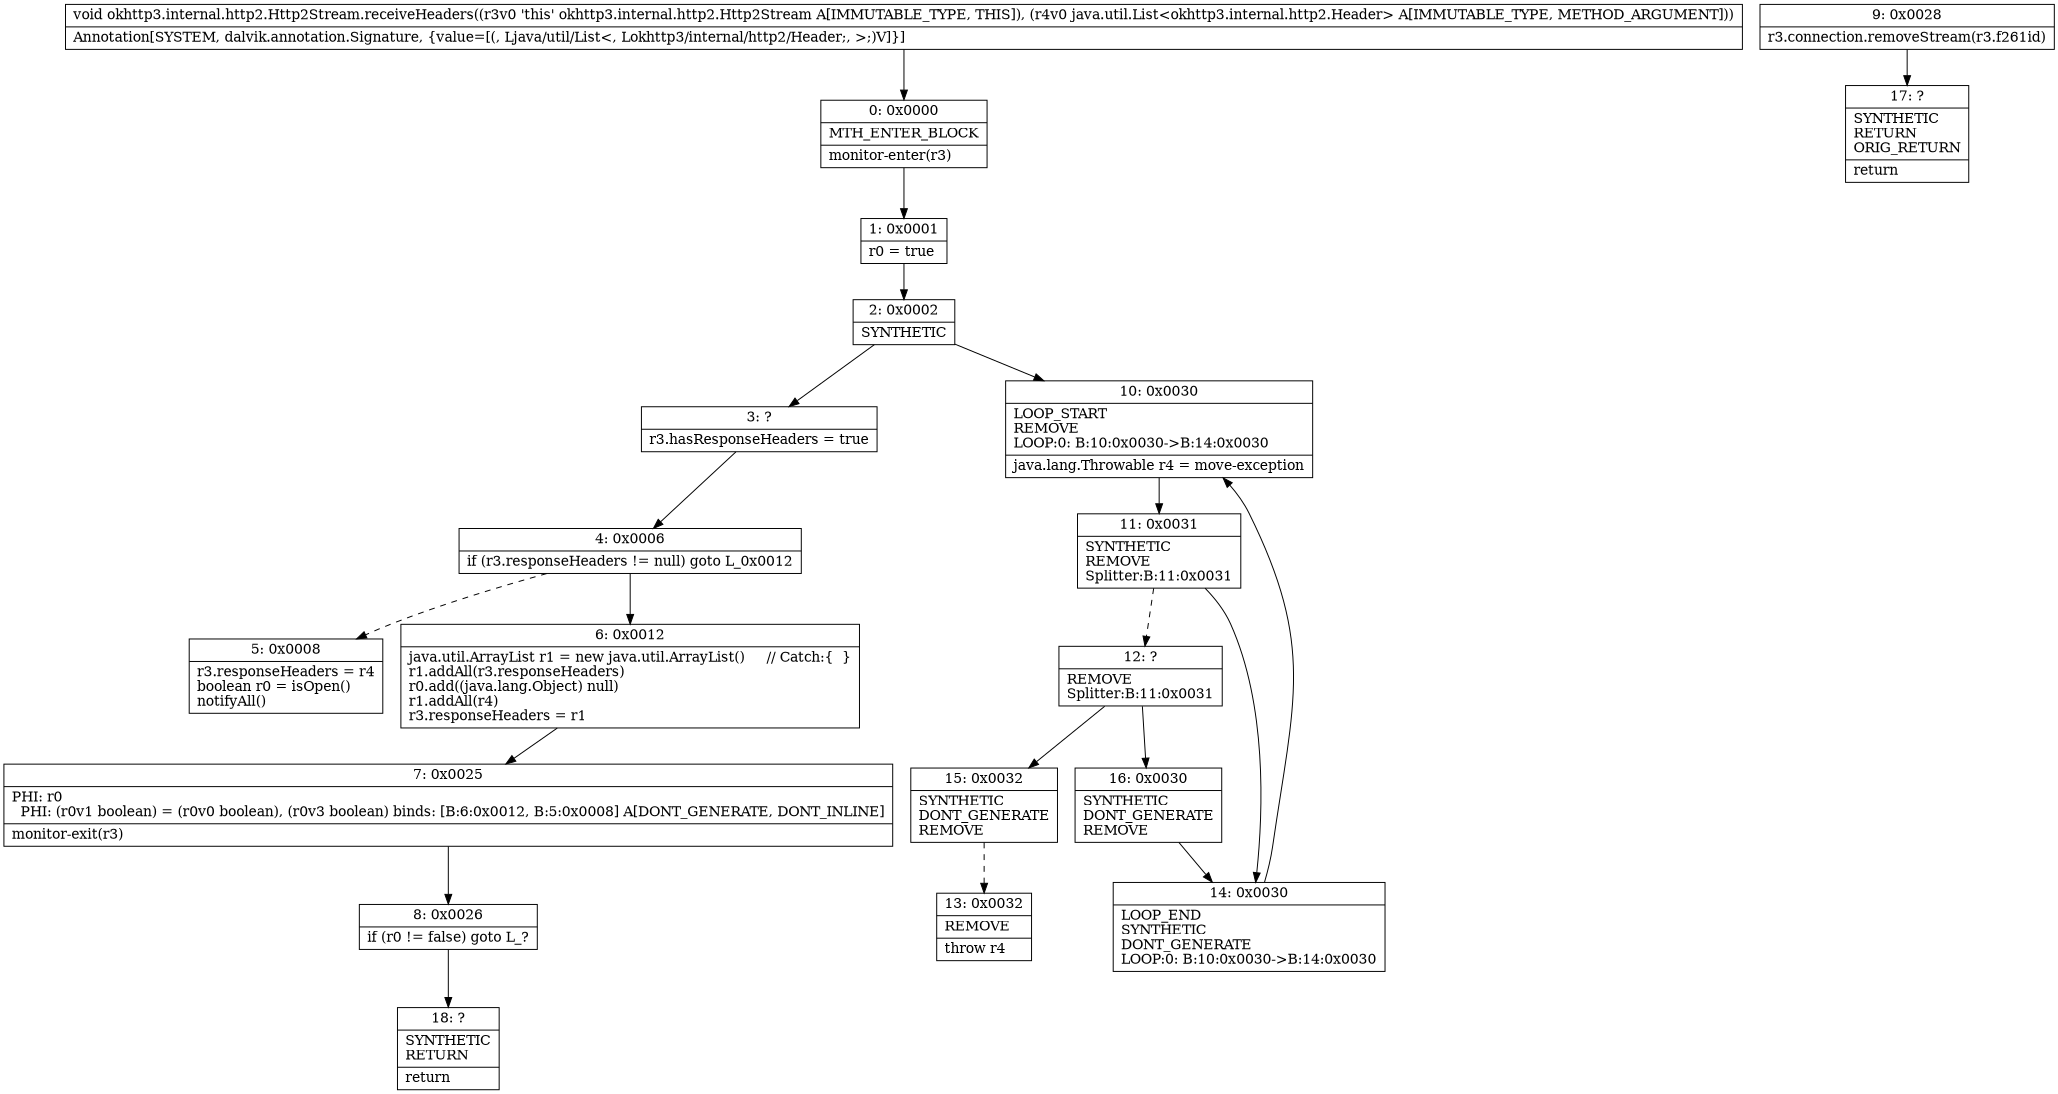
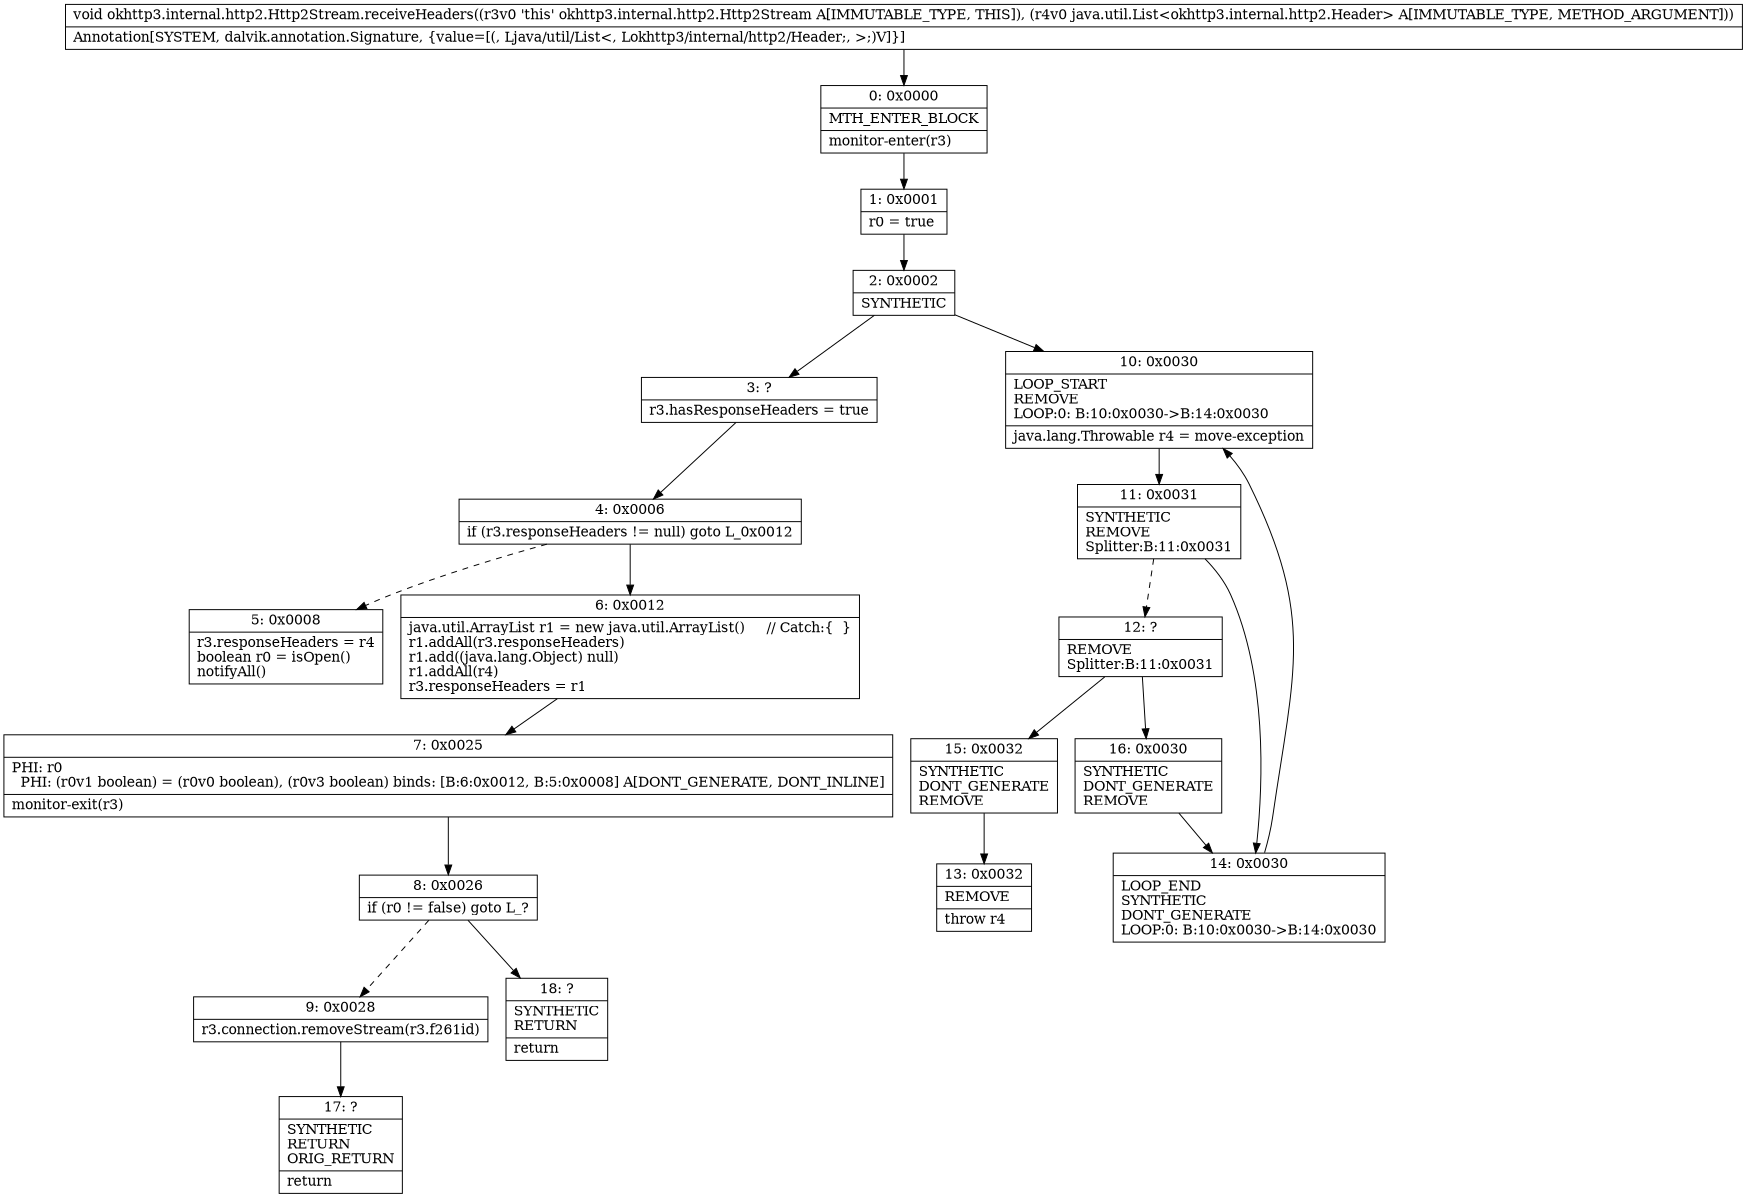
(514, 687) -> (514, 658)
(984, 863) -> (984, 833)
none -> (398, 955)
